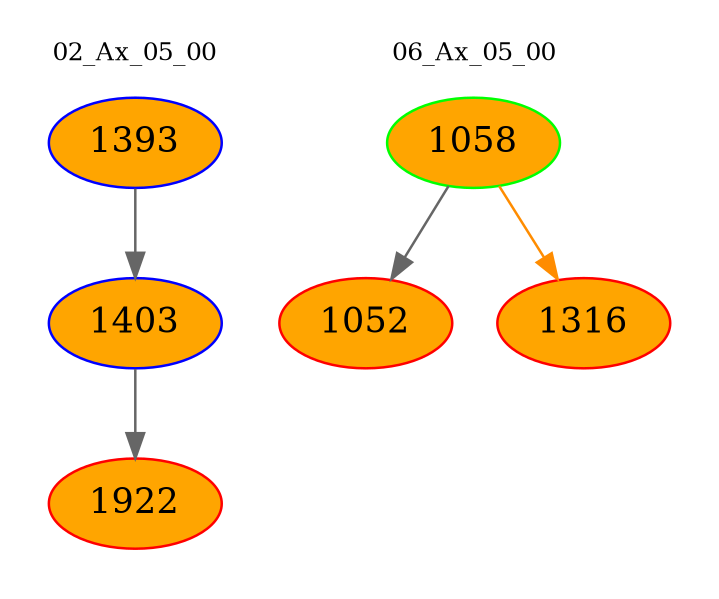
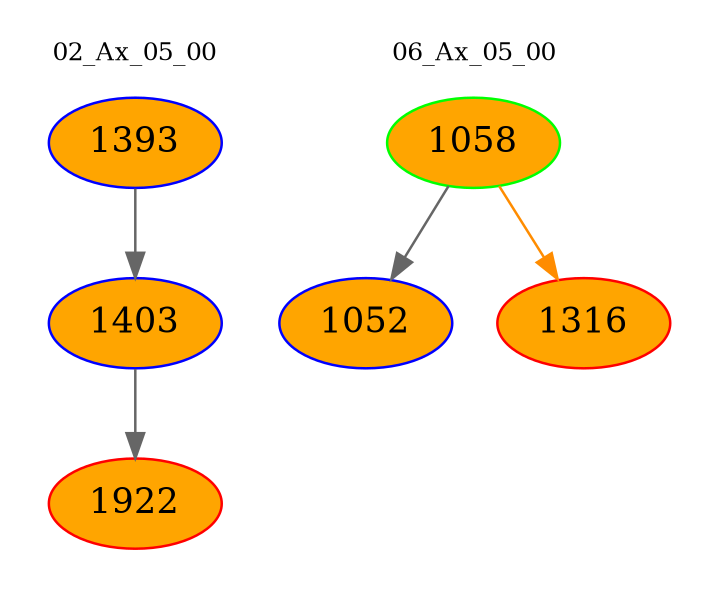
(366, 323) -> (366, 323)
